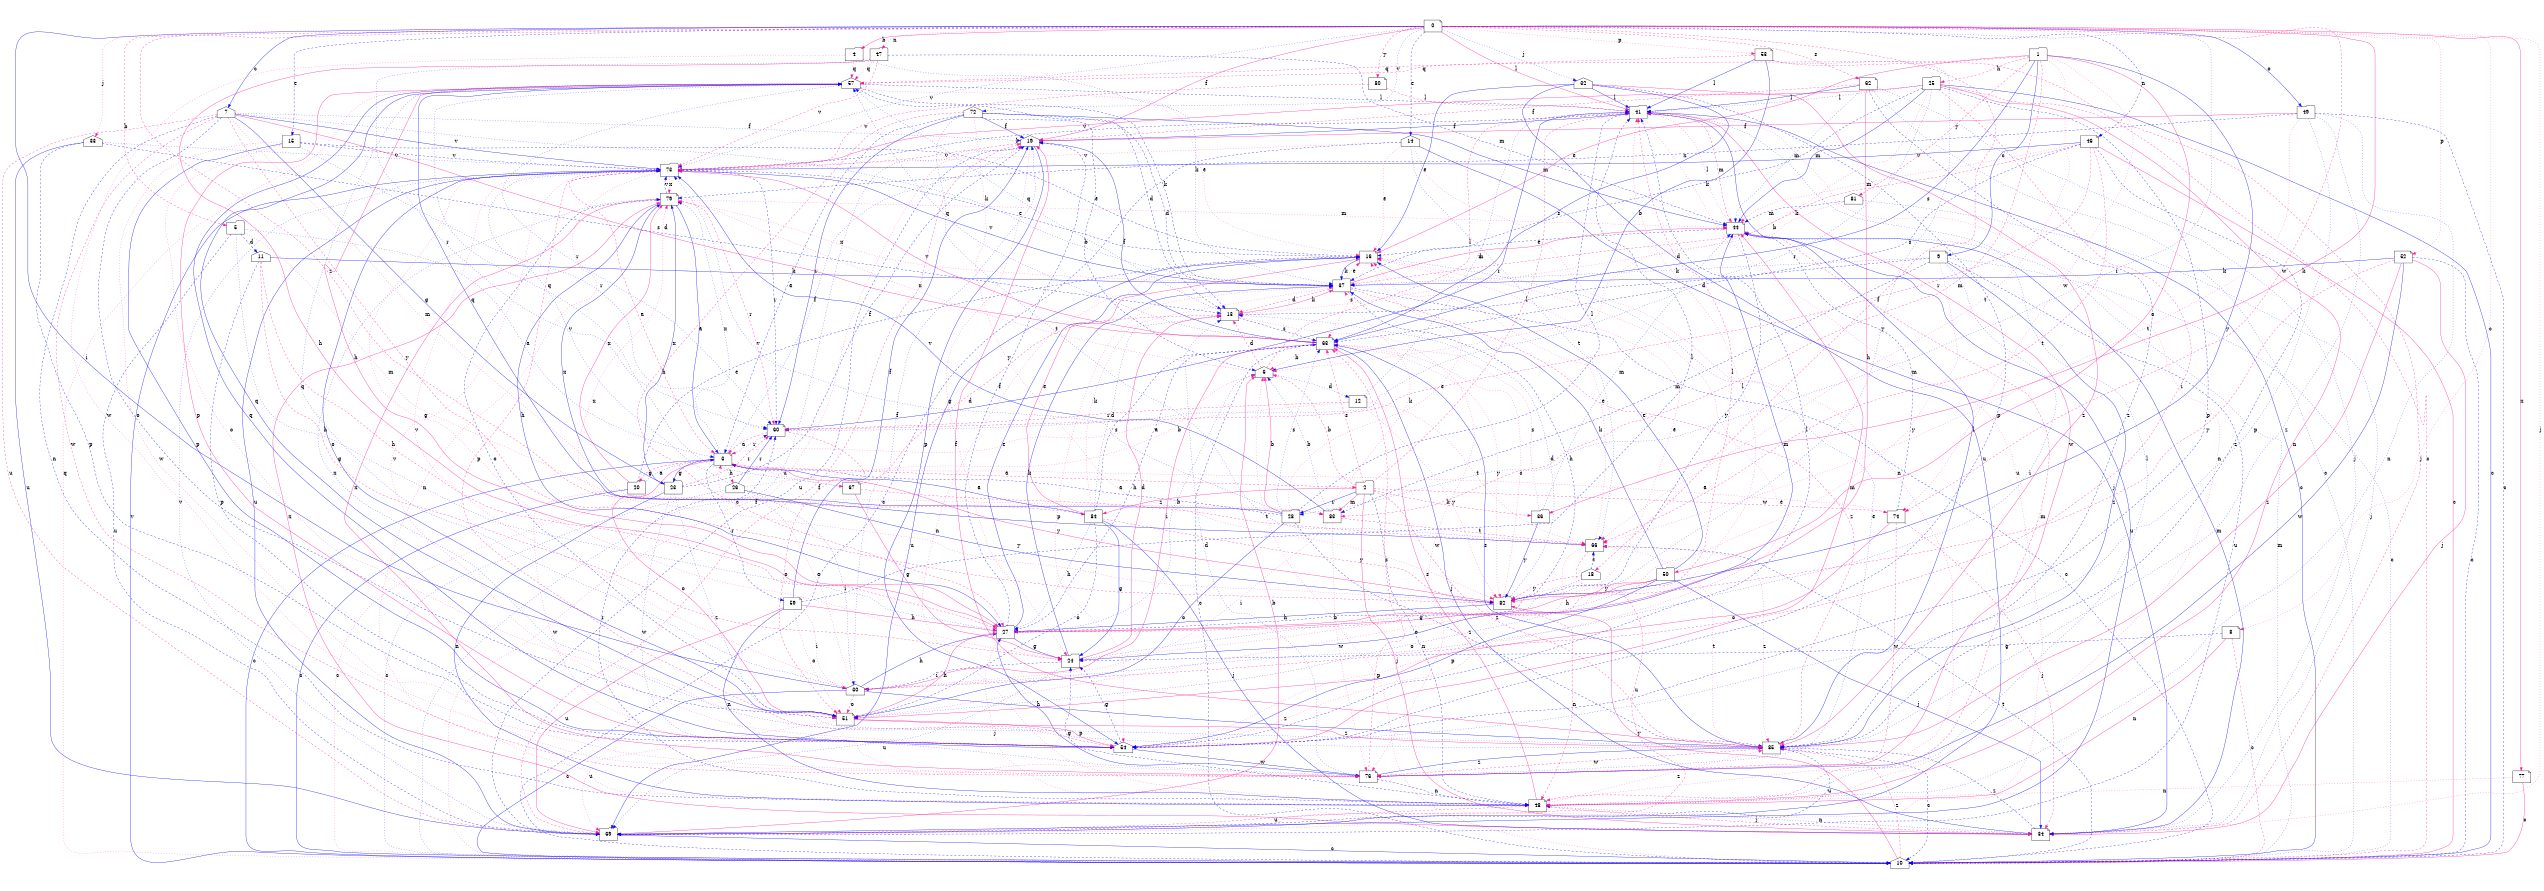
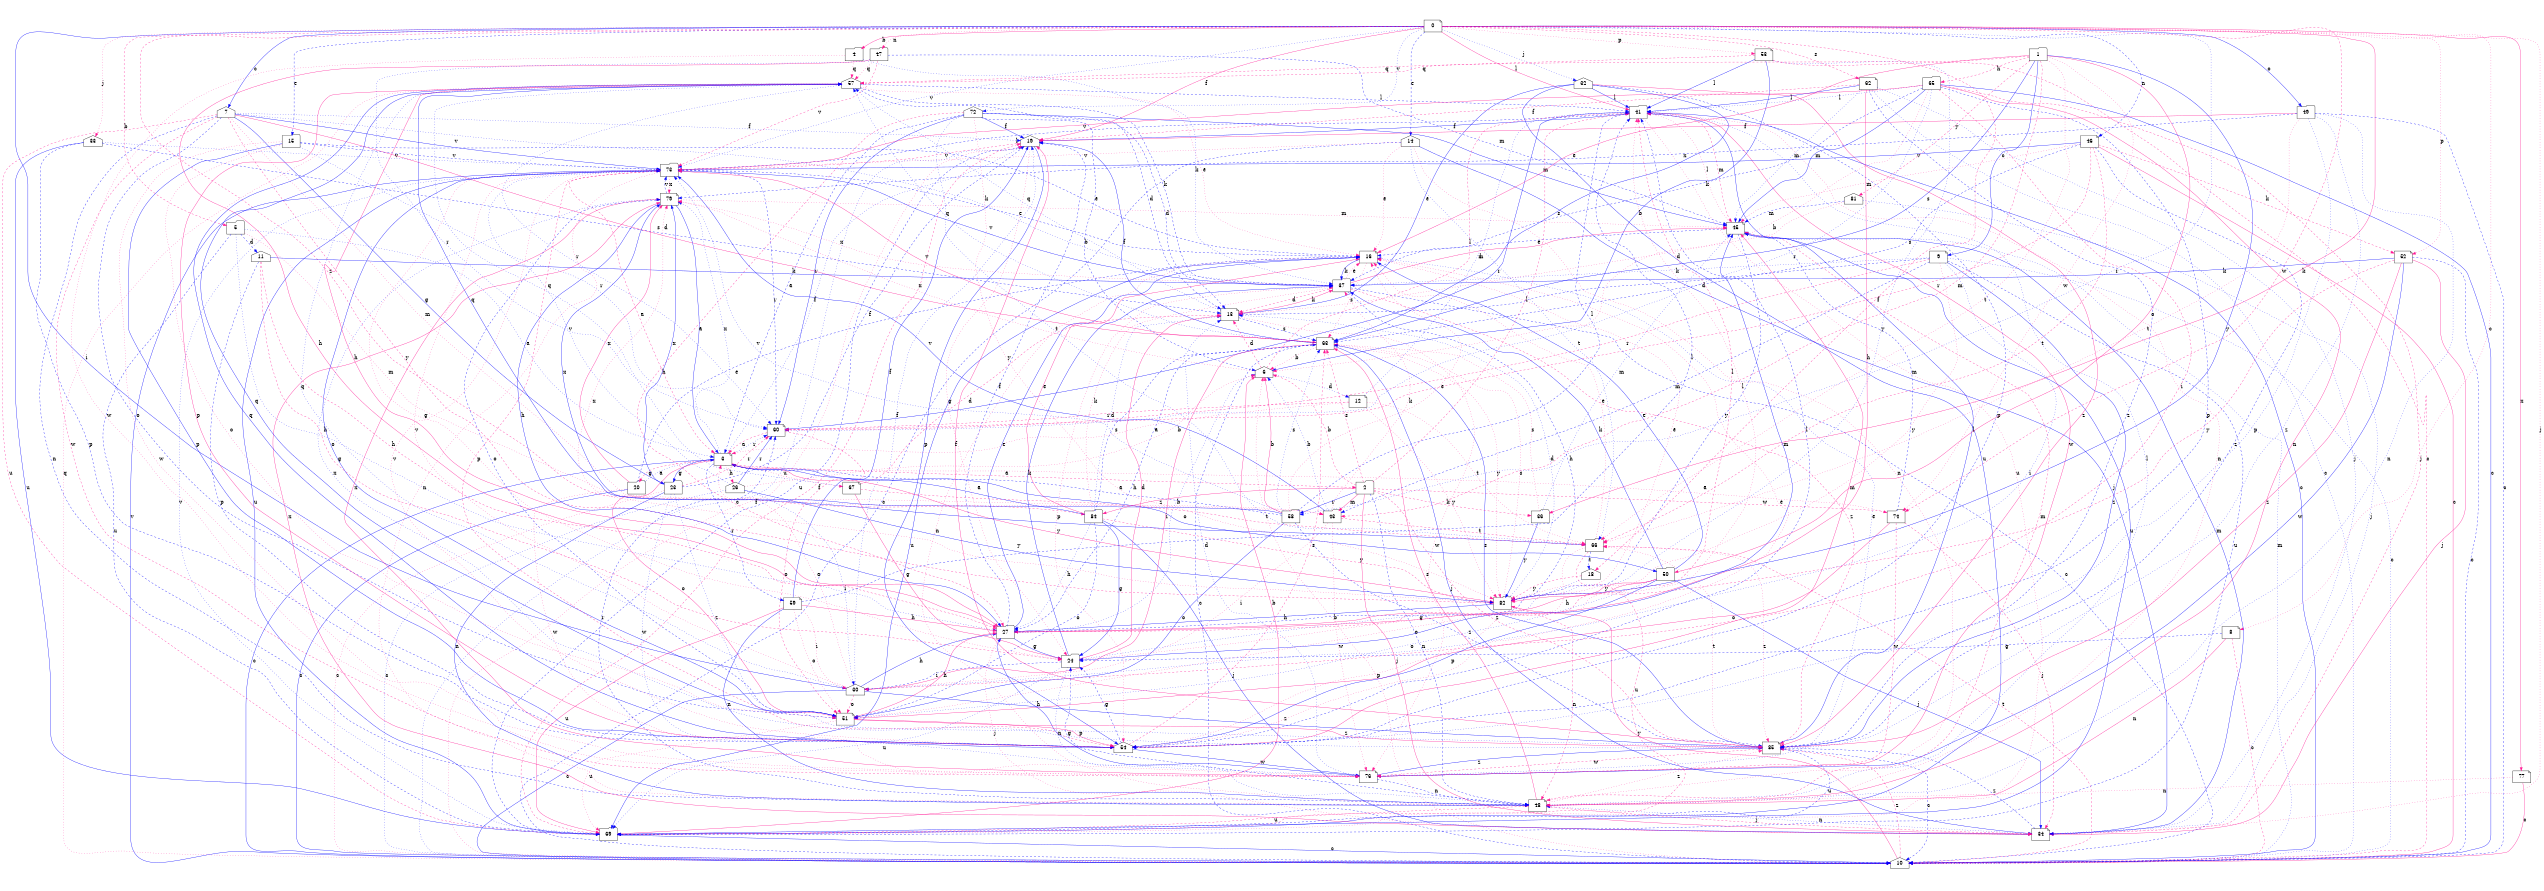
(1378, 84) -> none
(1932, 84) -> (1932, 84)
(1439, 107) -> (1418, 213)
(1736, 228) -> (1736, 228)
(1723, 238) -> (2245, 197)
(742, 300) -> (1337, 396)
(1291, 517) -> (1291, 517)
(1332, 517) -> (1332, 517)
none -> (1191, 524)
(1592, 562) -> (1588, 559)
(1393, 608) -> (1290, 594)
(2001, 706) -> (2001, 706)
none -> (1248, 786)
